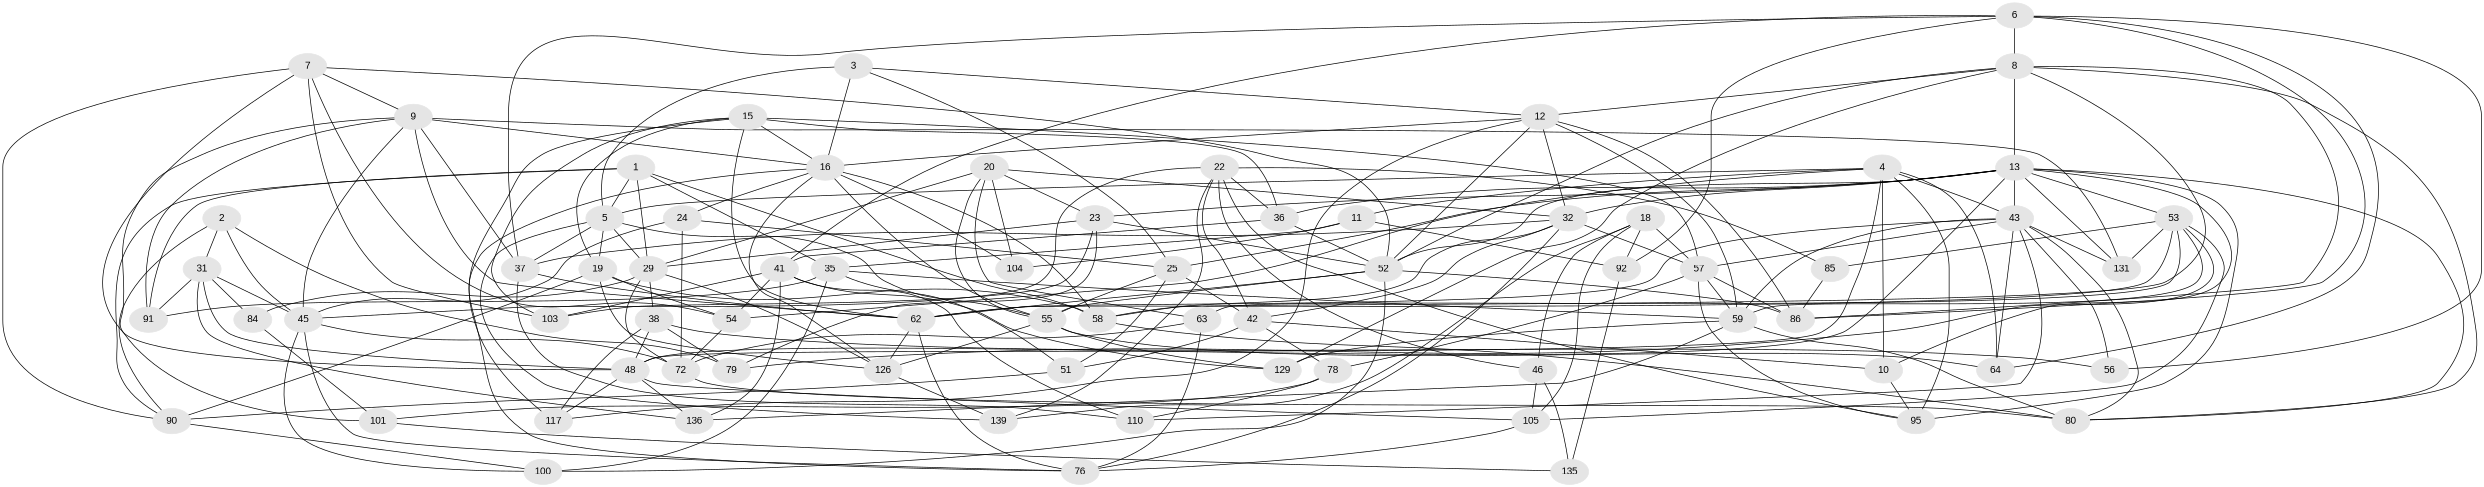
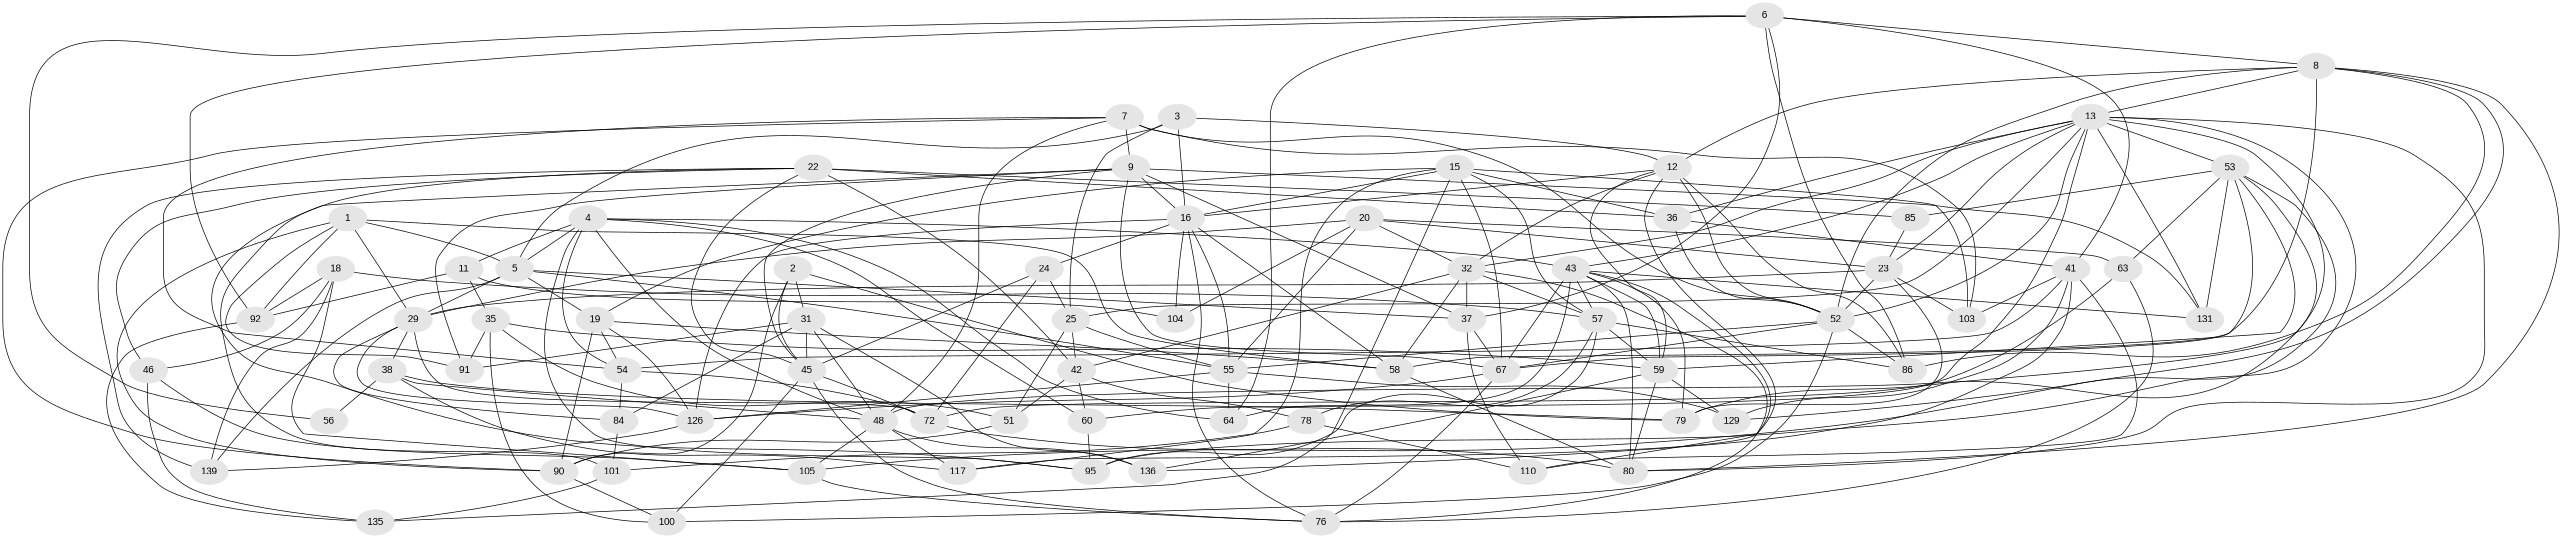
(725, 214) -> (300, 268)
(2077, 287) -> (1671, 317)
(1813, 294) -> (1900, 238)
(916, 320) -> (1501, 370)
(1884, 370) -> (1087, 421)
none -> (621, 396)
none -> (1008, 493)
